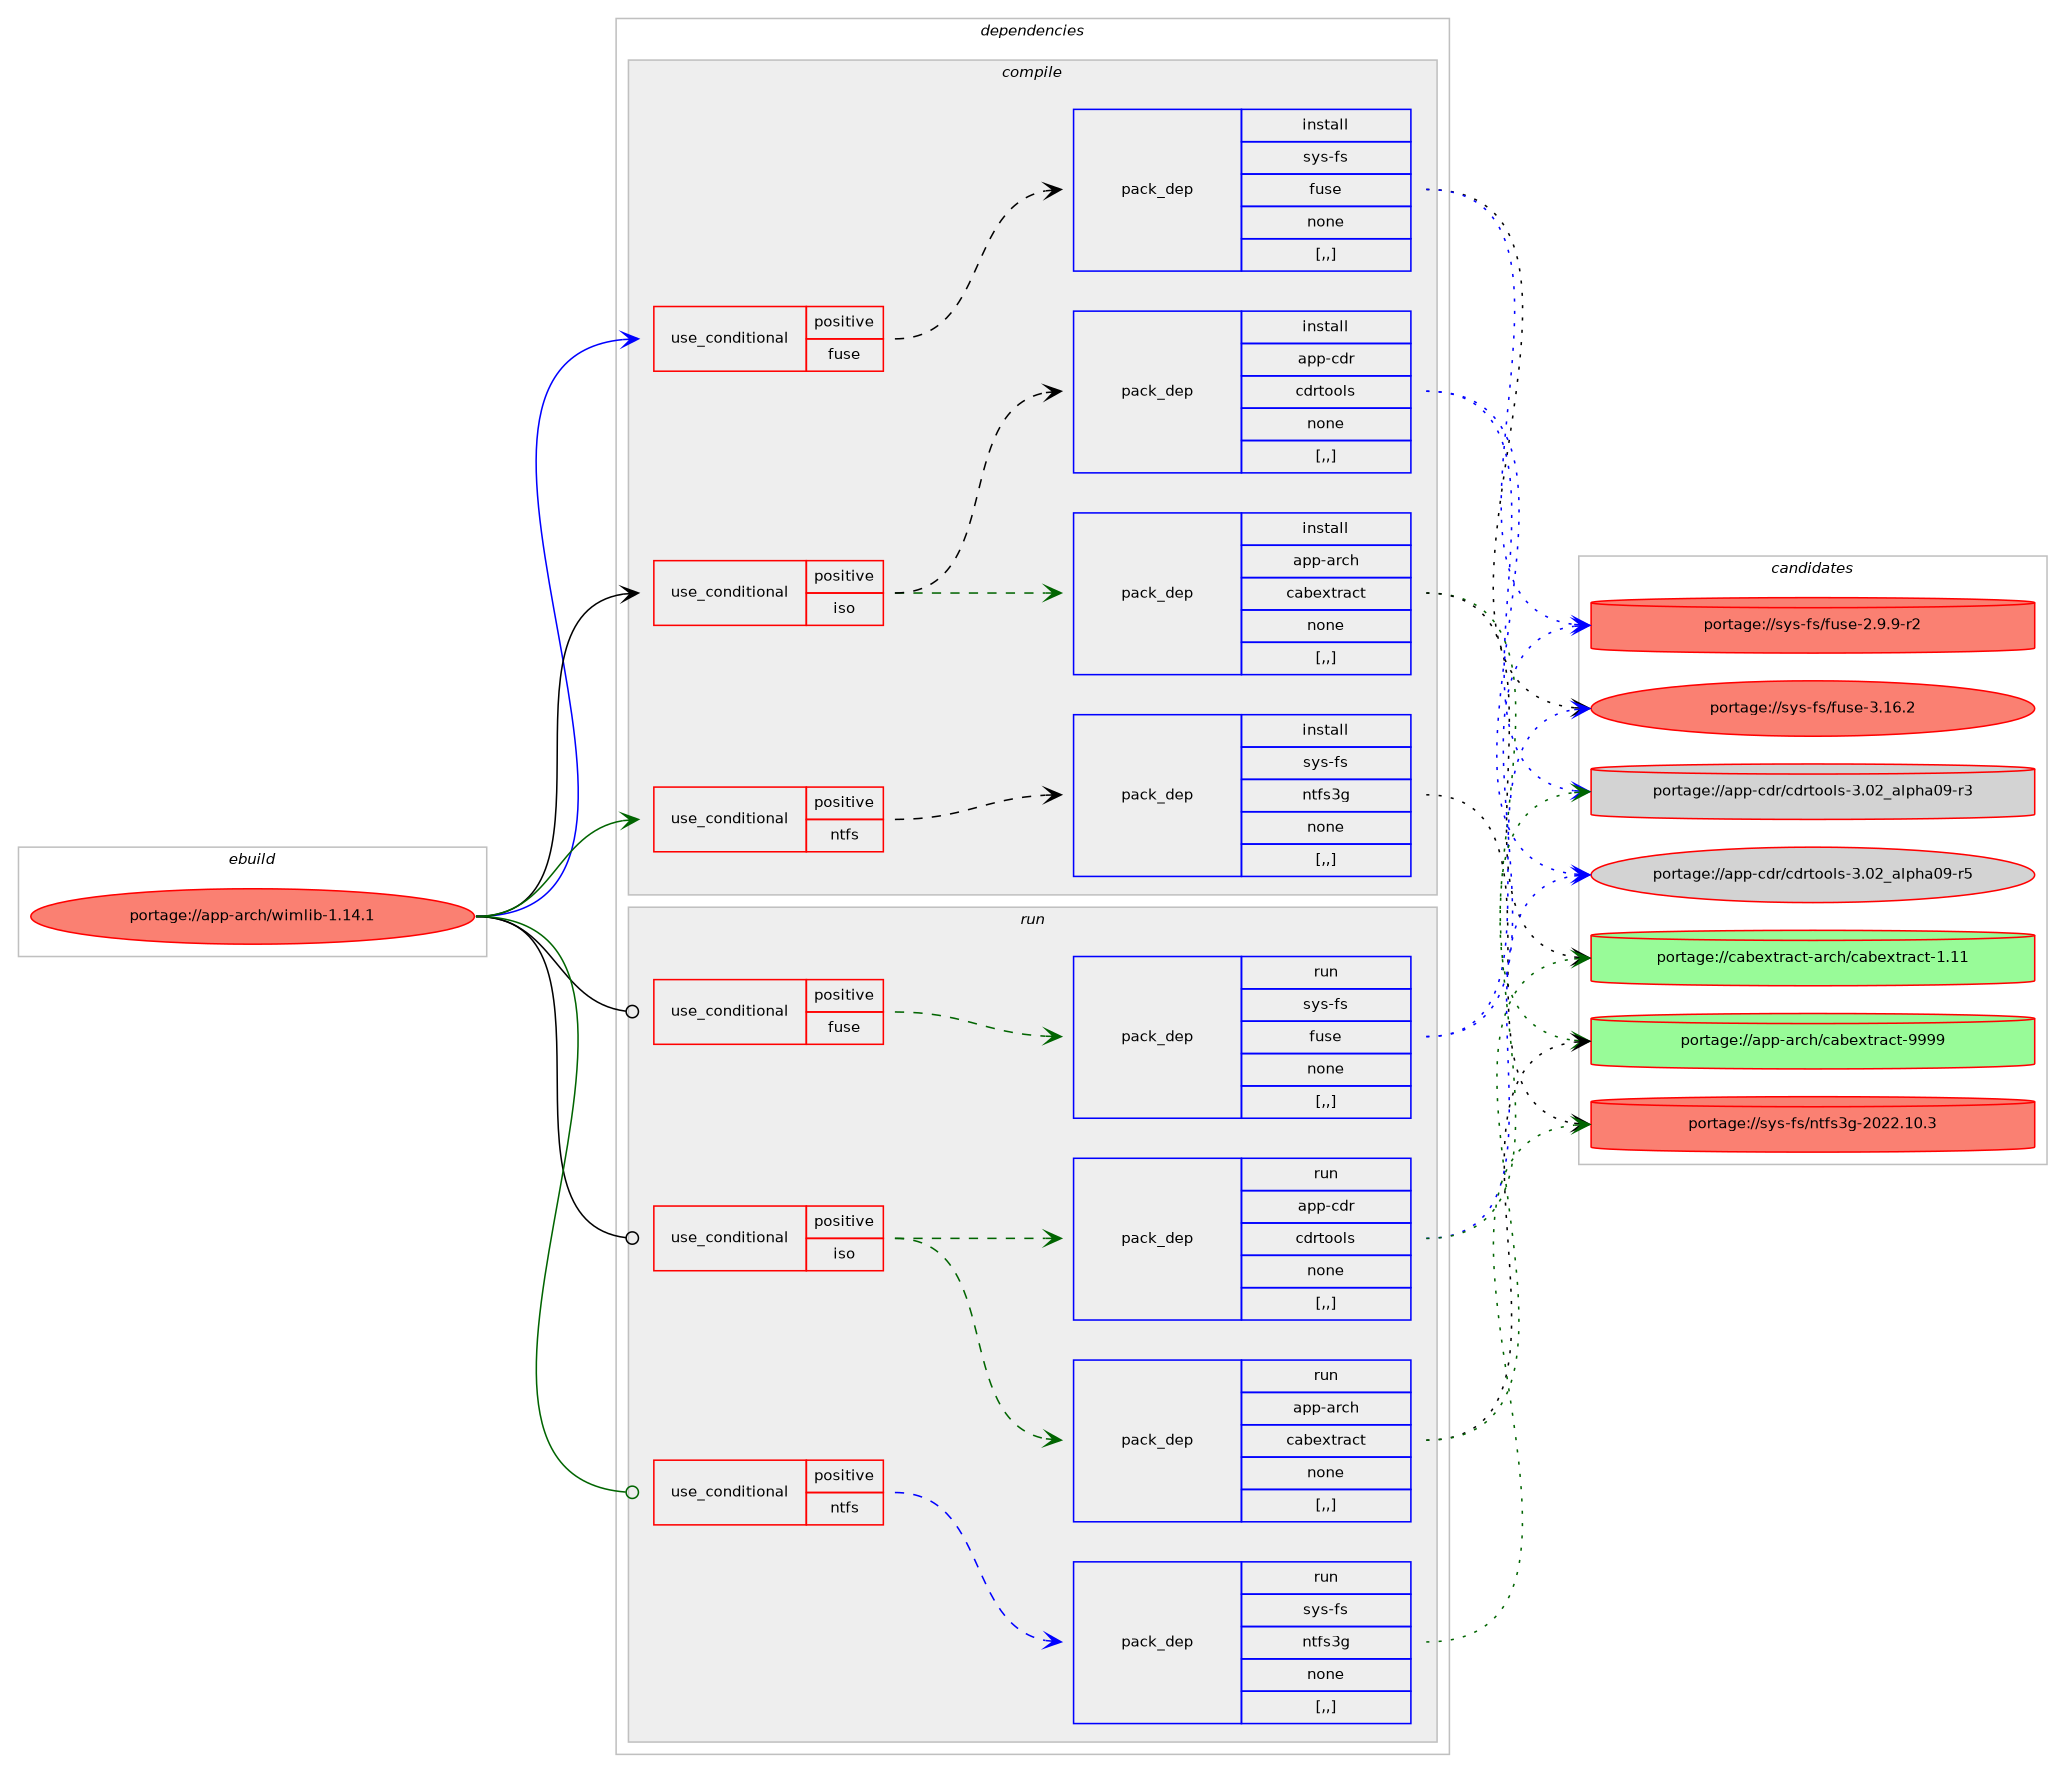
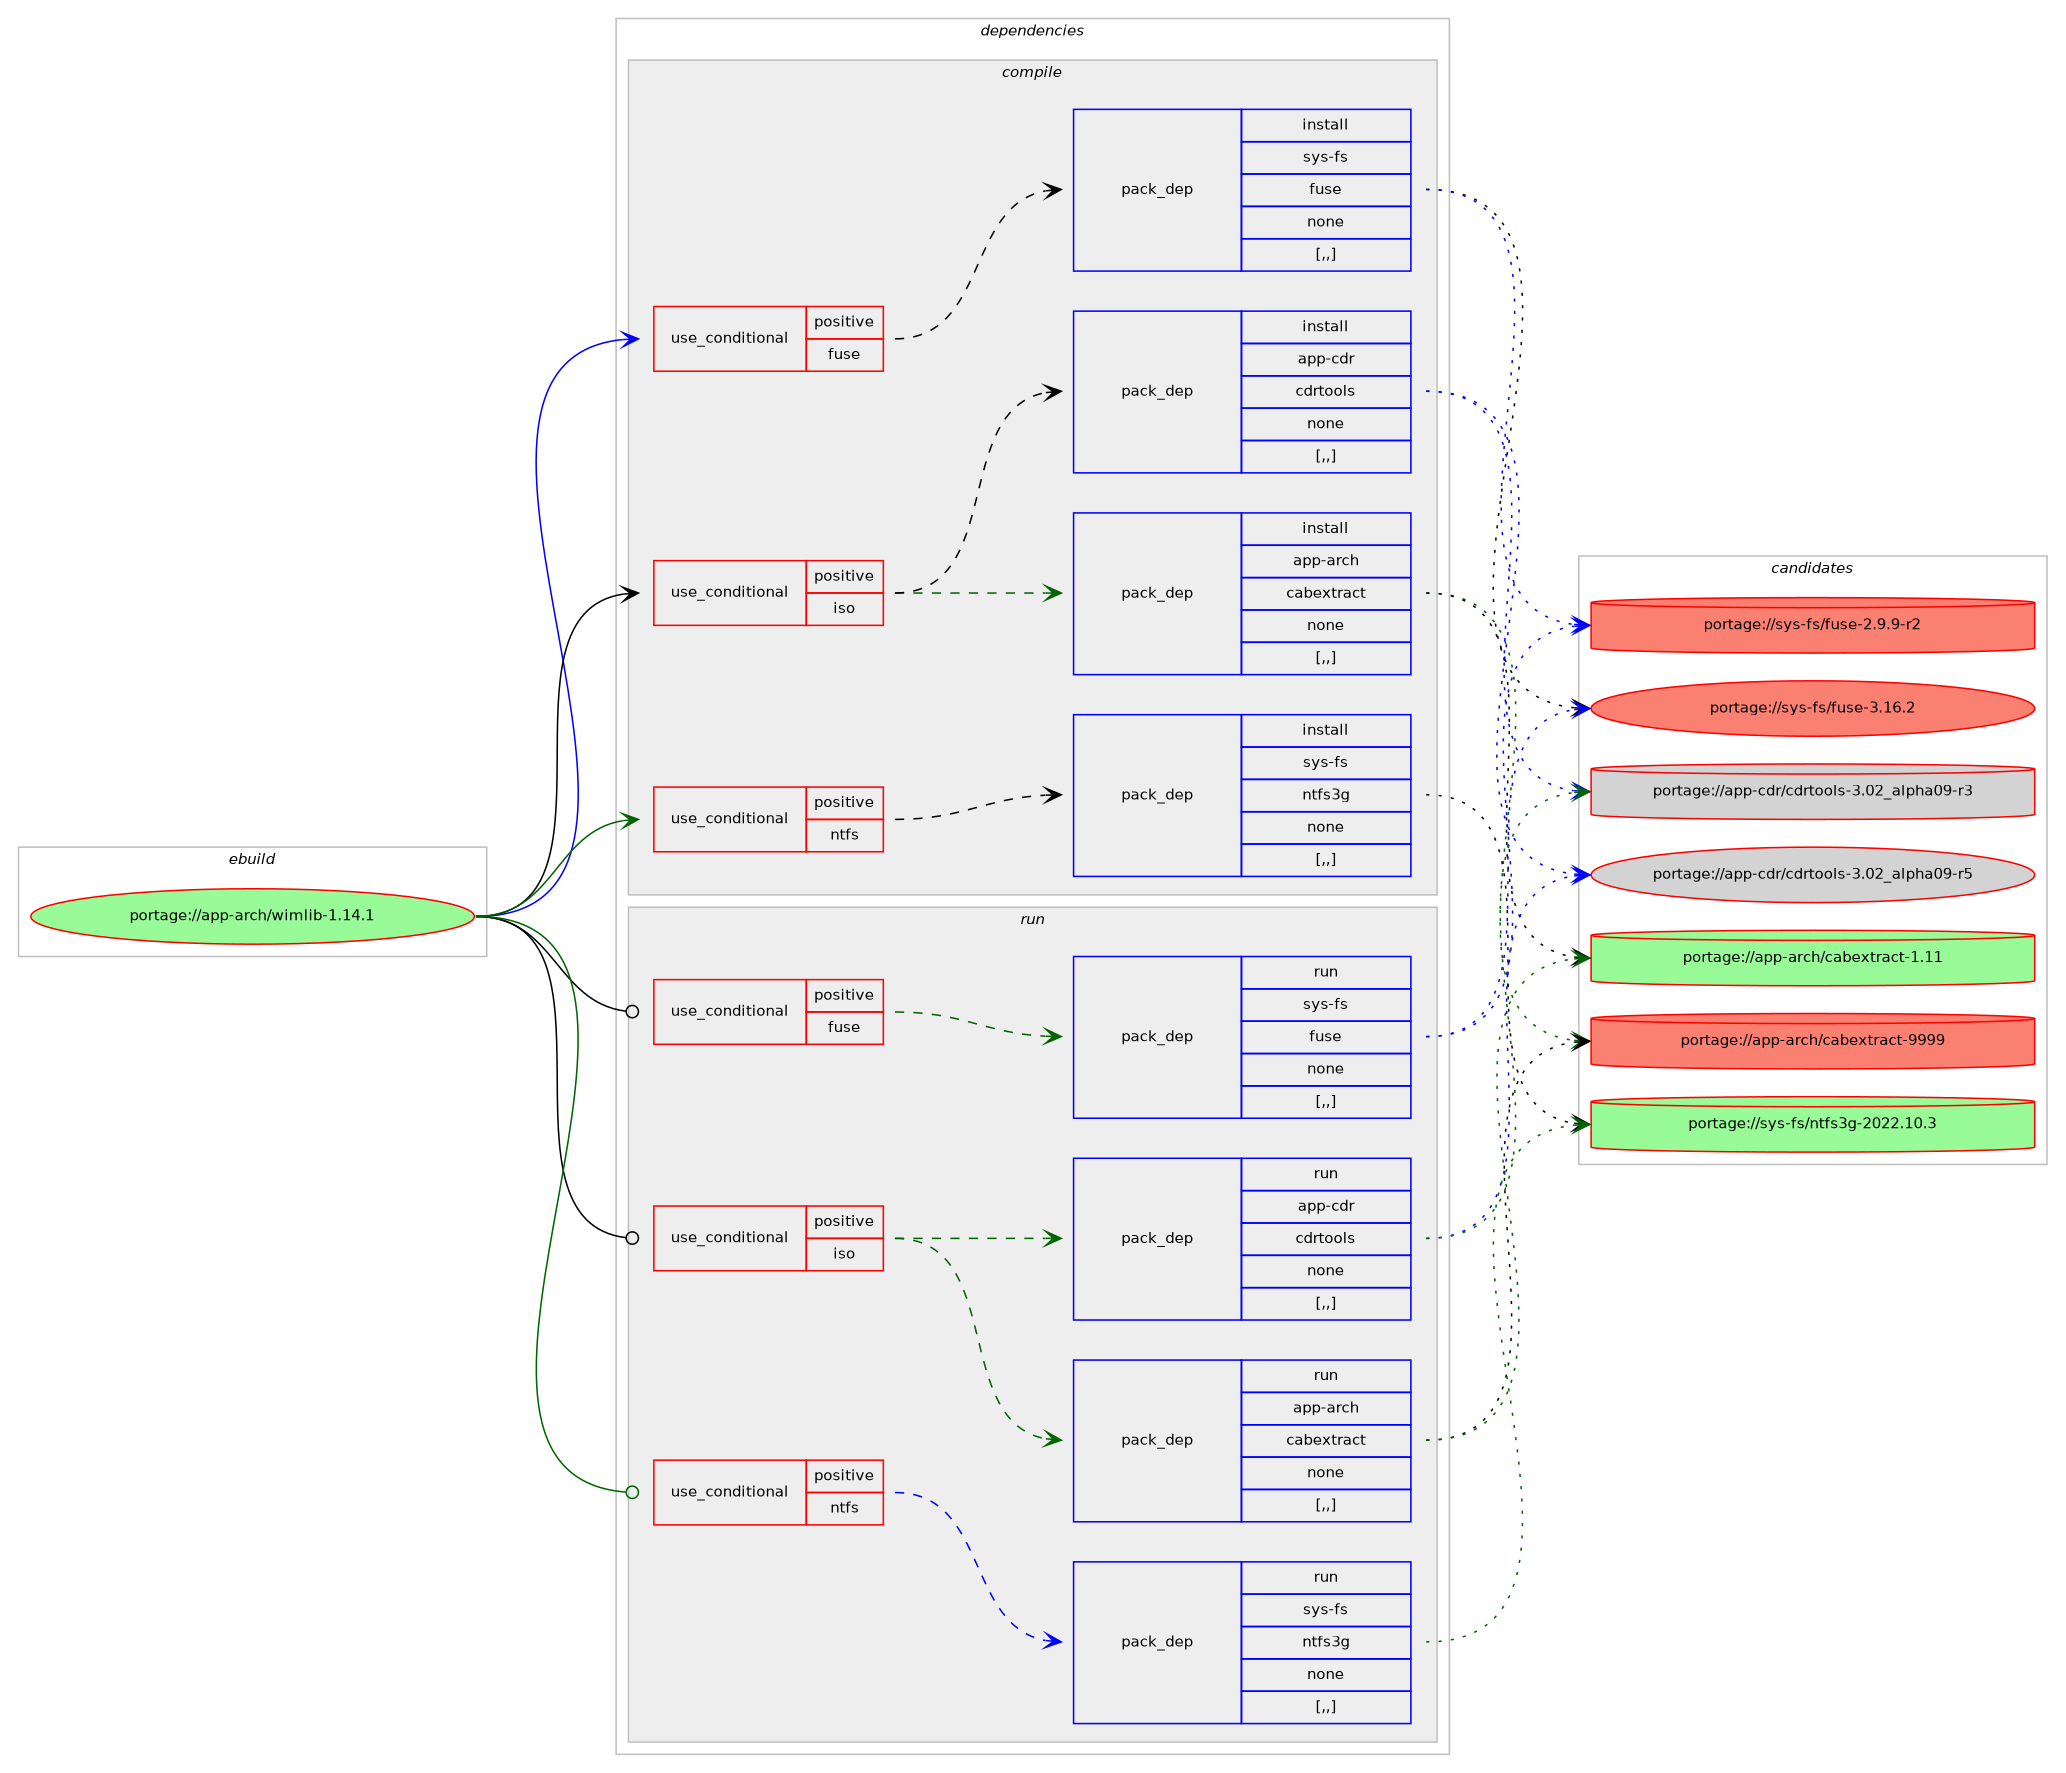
(253, 916) -> (253, 916)
(1813, 958) -> (1813, 958)
(1813, 1041) -> (1813, 1041)
(1813, 1124) -> (1813, 1124)
